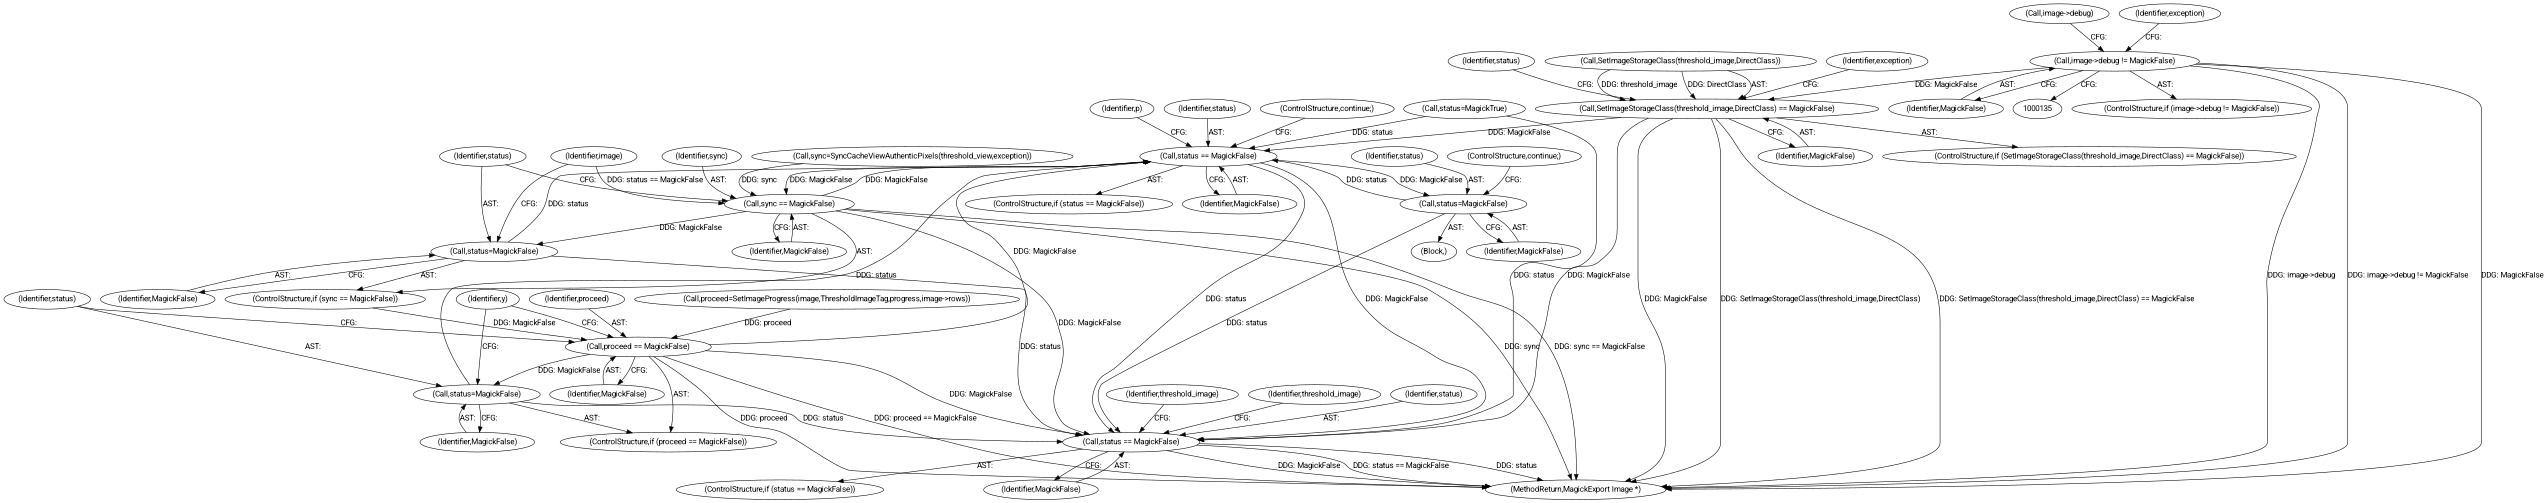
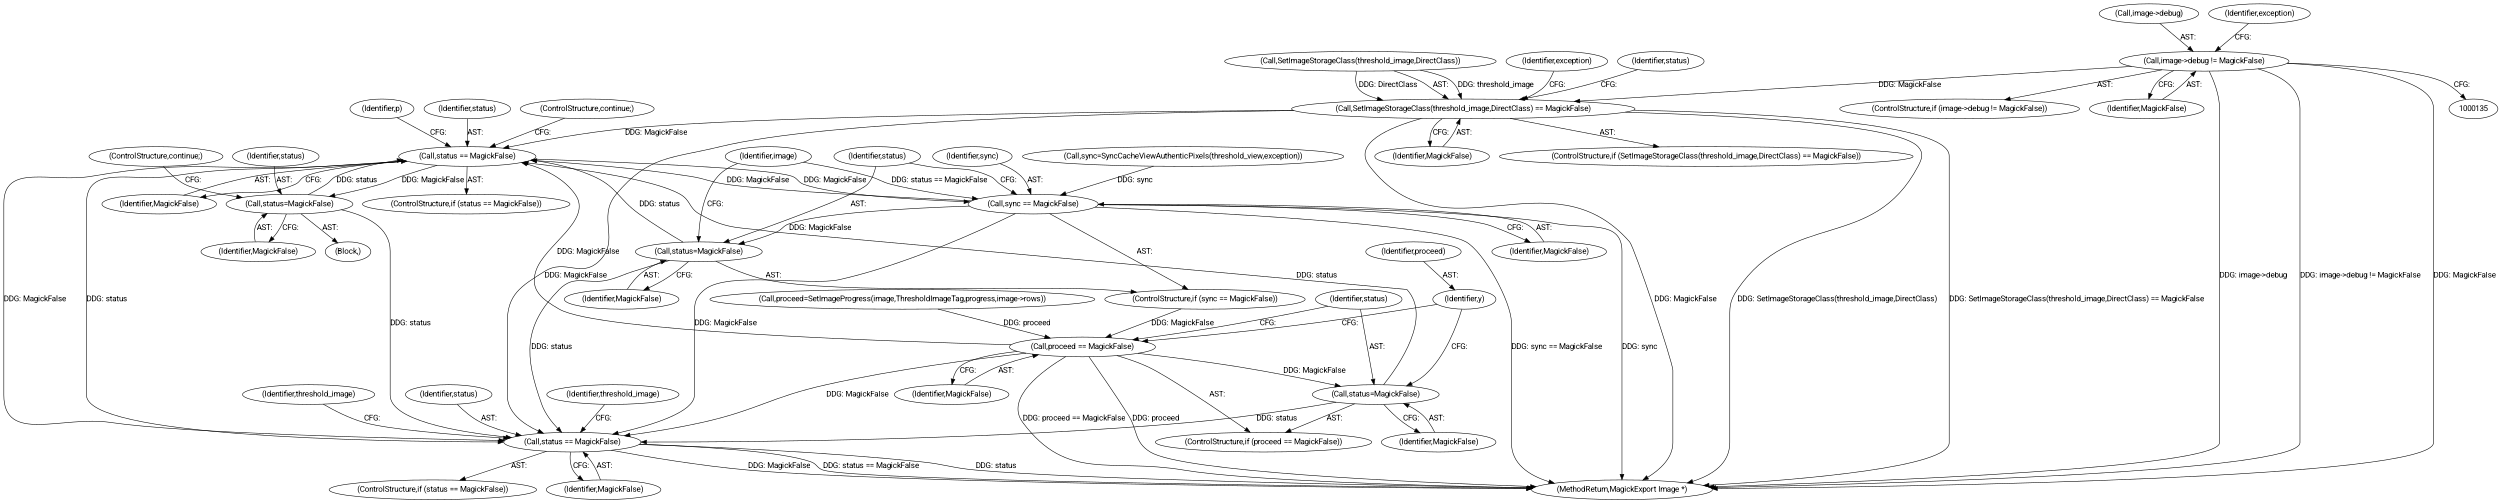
(2100, 37) -> (2189, 37)
(1465, 109) -> none
(605, 321) -> (1437, 274)
